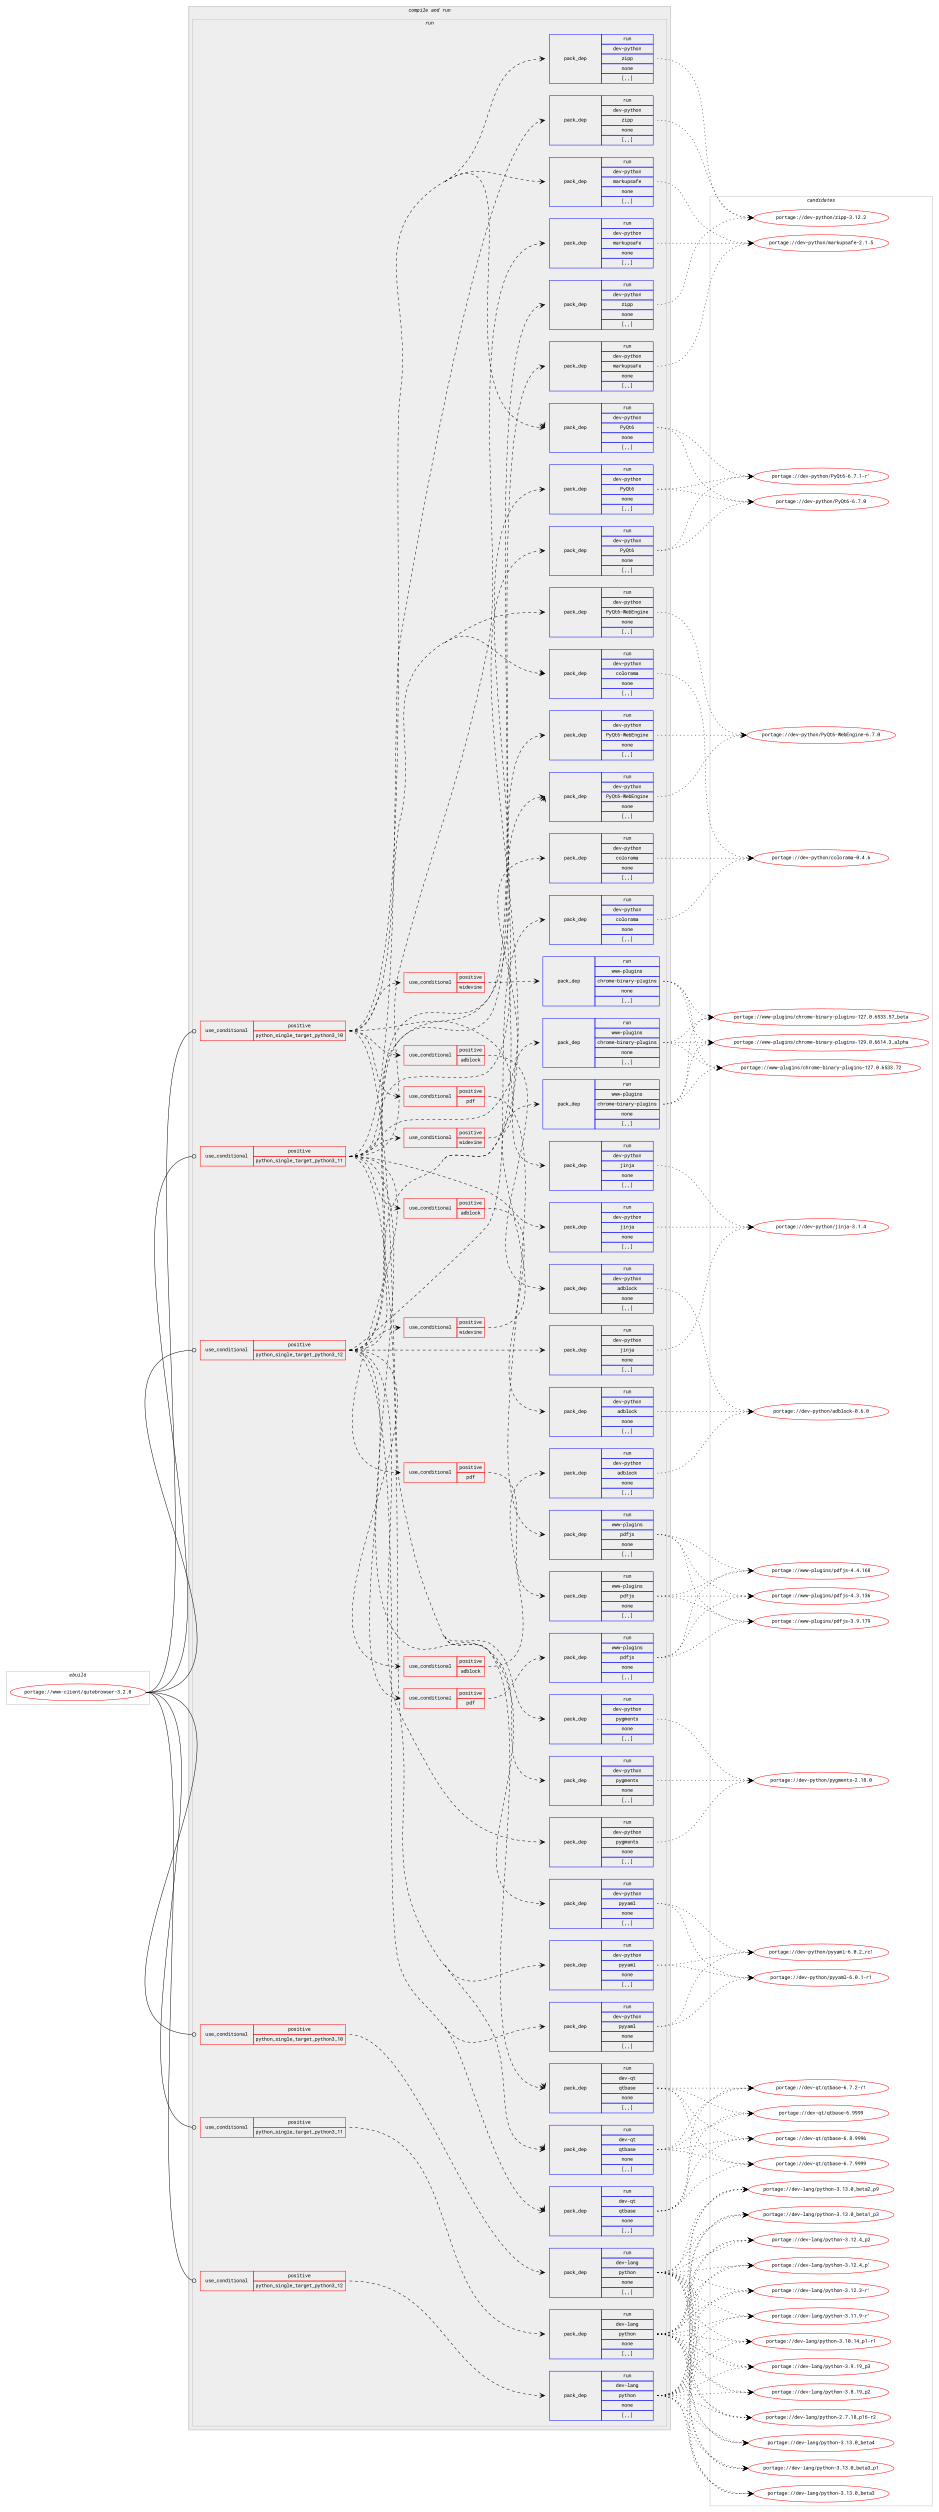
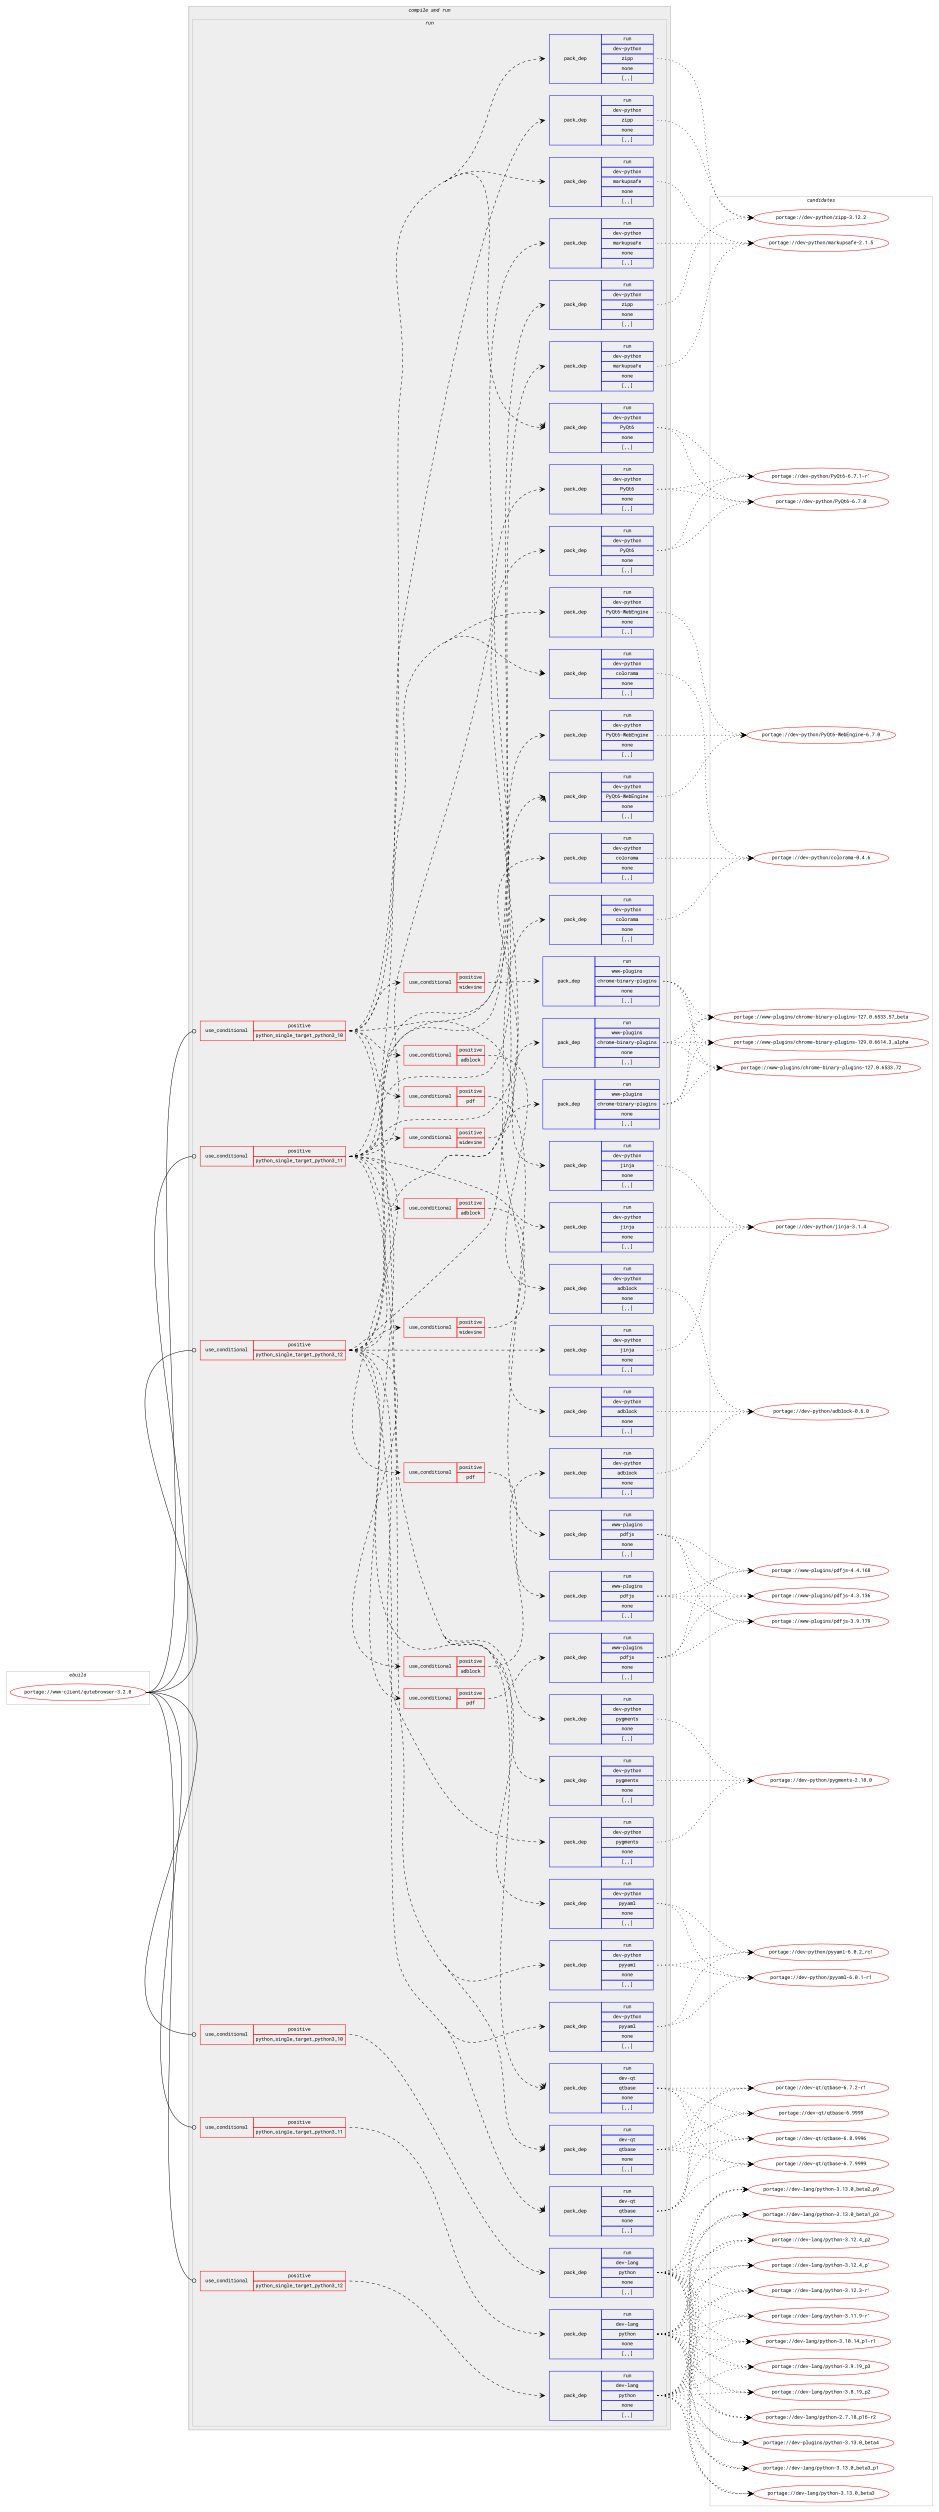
(821, 2443) -> (821, 2443)
